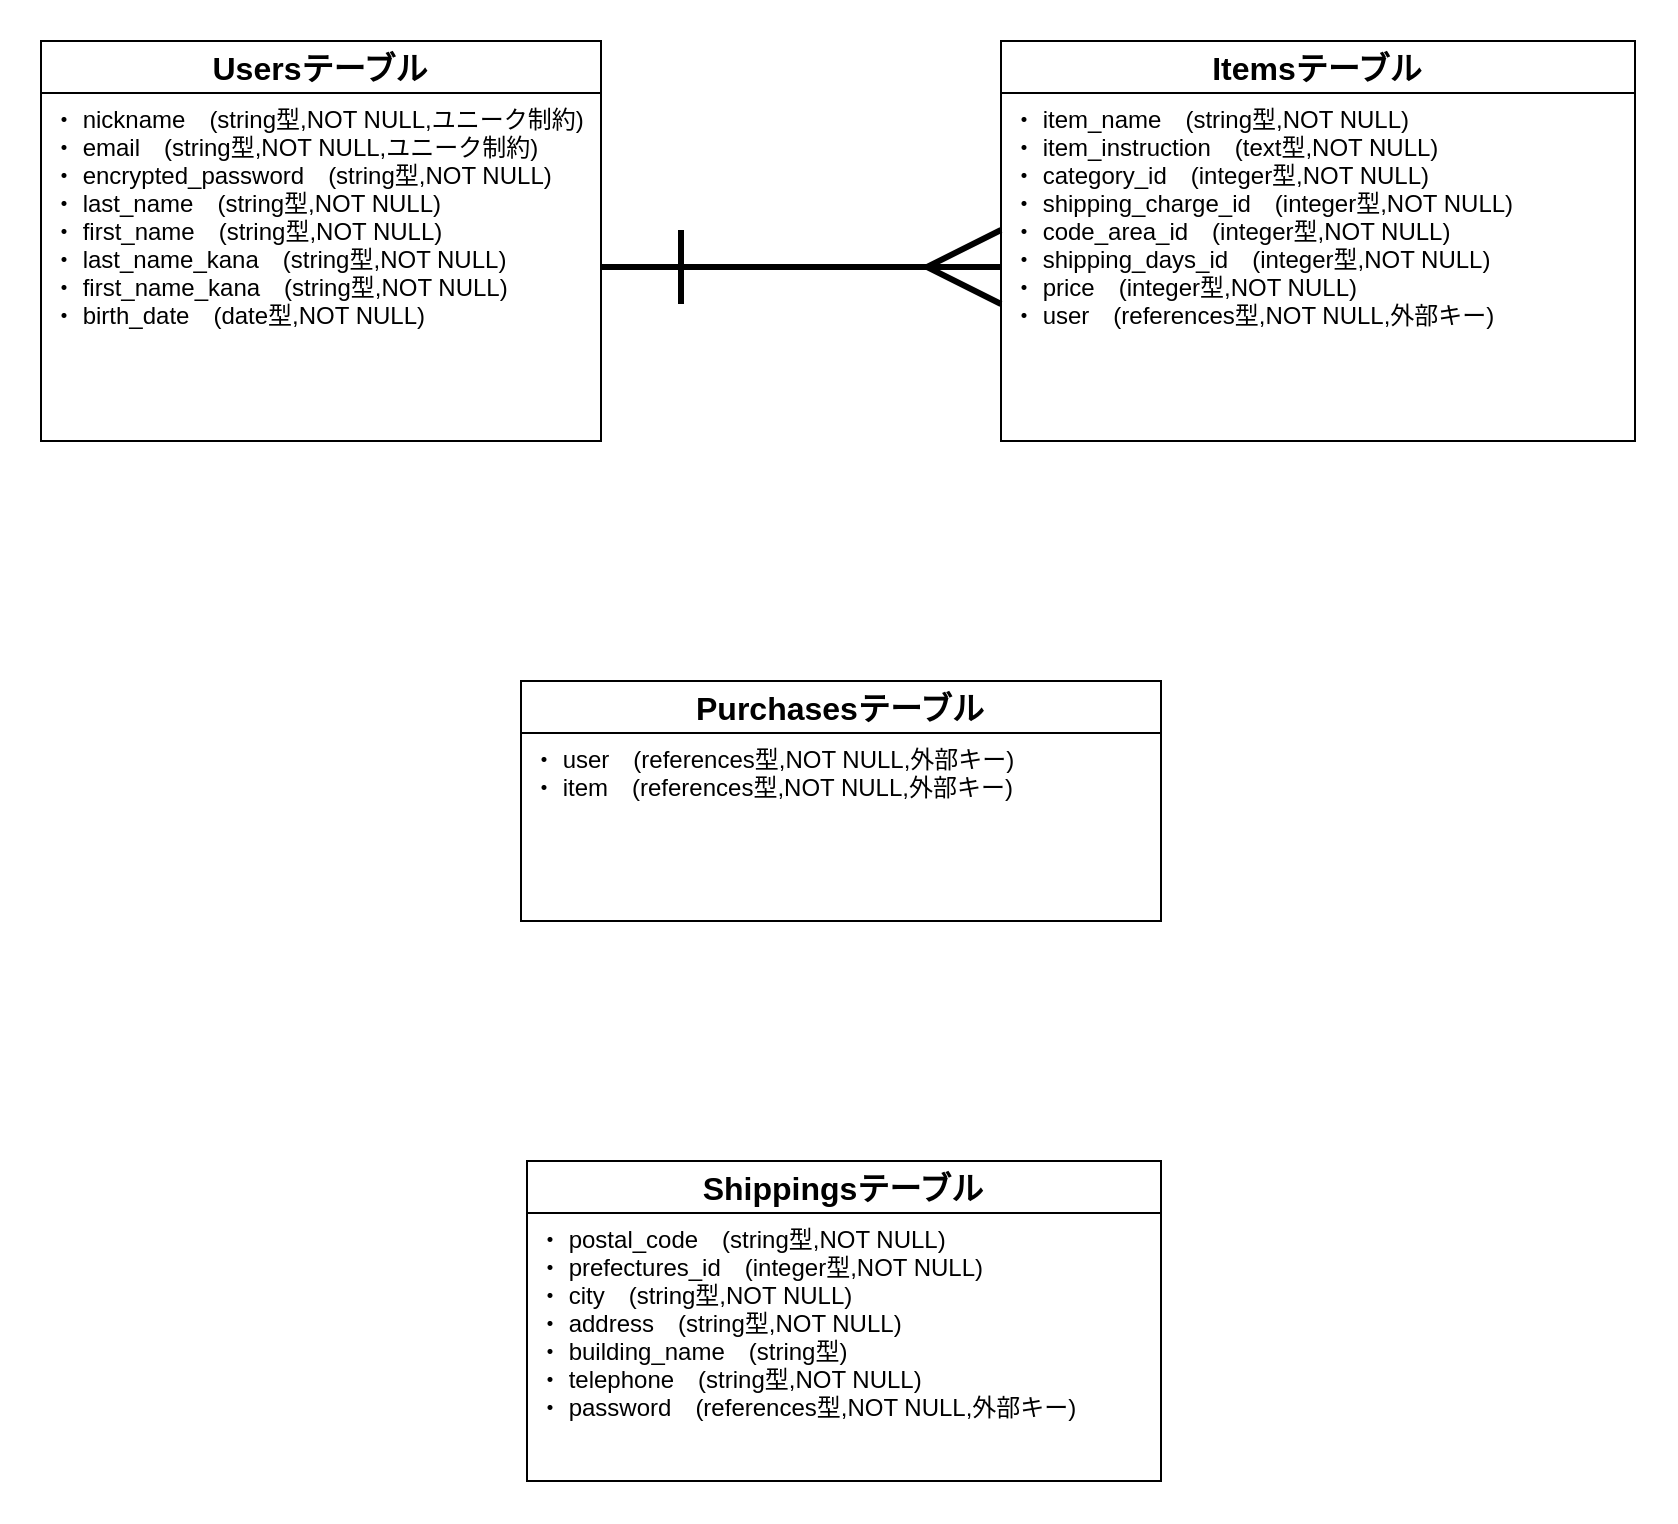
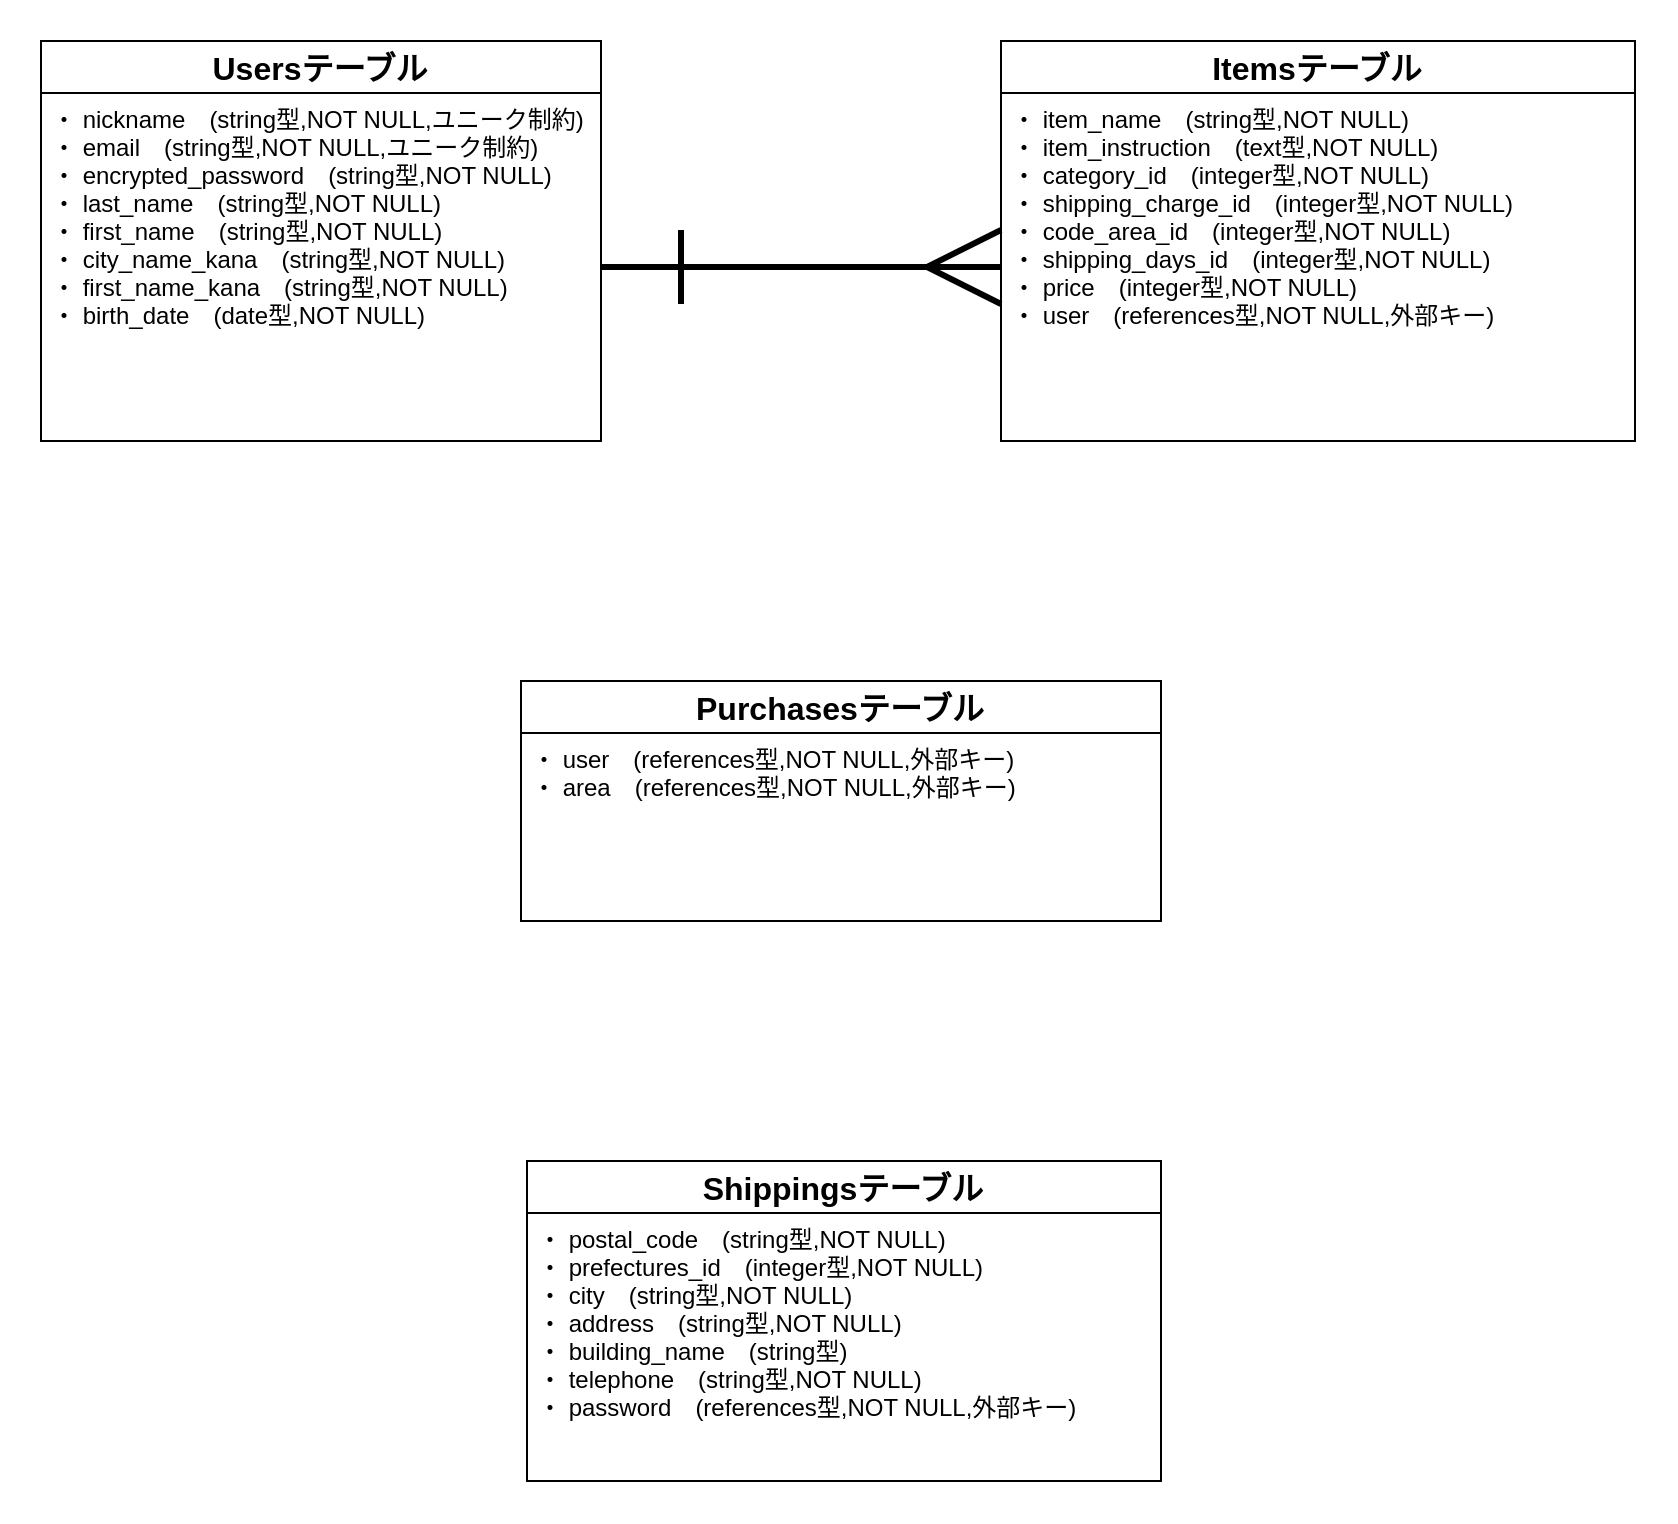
(323, 120) -> (323, 120)
(785, 760) -> (785, 760)
